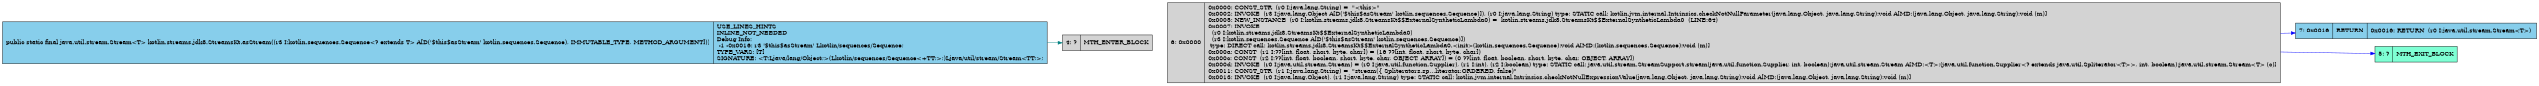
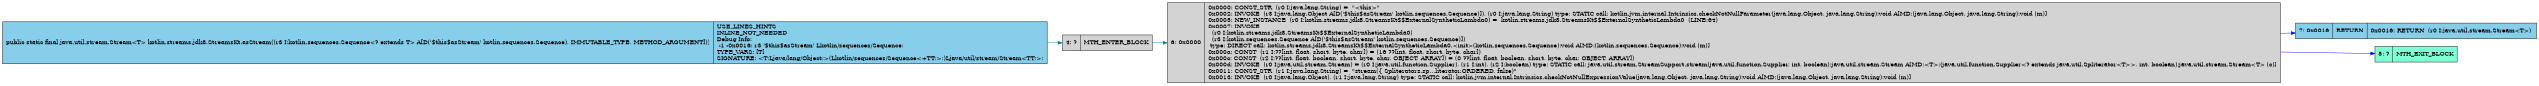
none -> (1158, 43)
